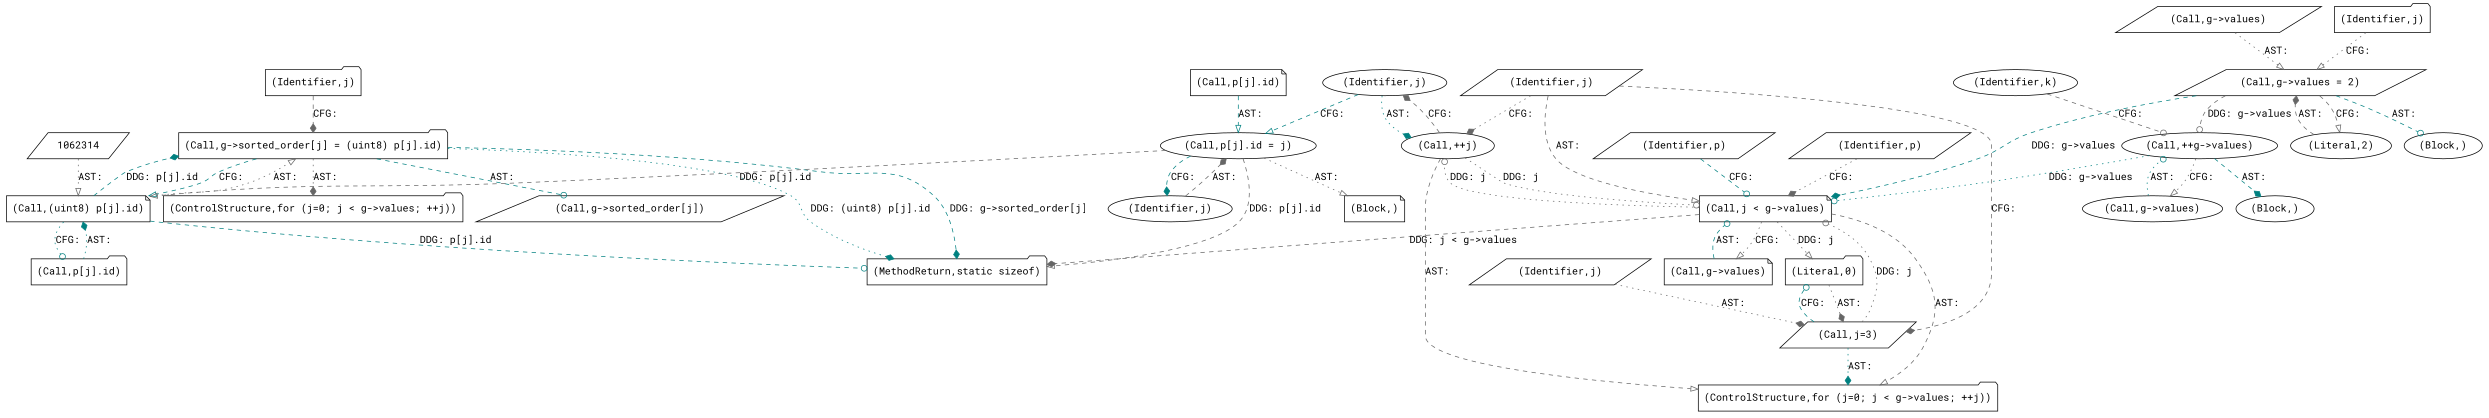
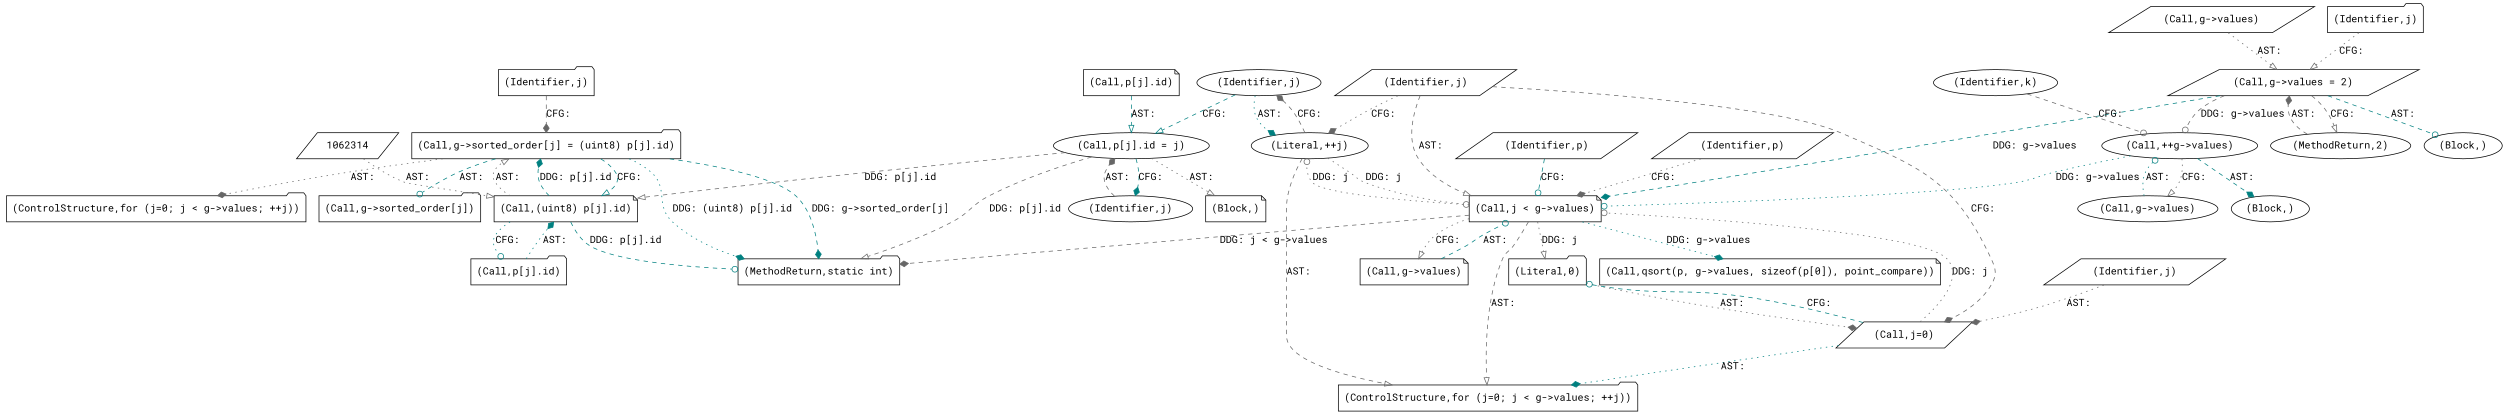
(1448, 146) -> (1310, 146)
(2341, 146) -> (2341, 146)
(630, 209) -> (400, 209)
(957, 272) -> (819, 272)
none -> (1770, 272)
(1848, 335) -> (1904, 335)
